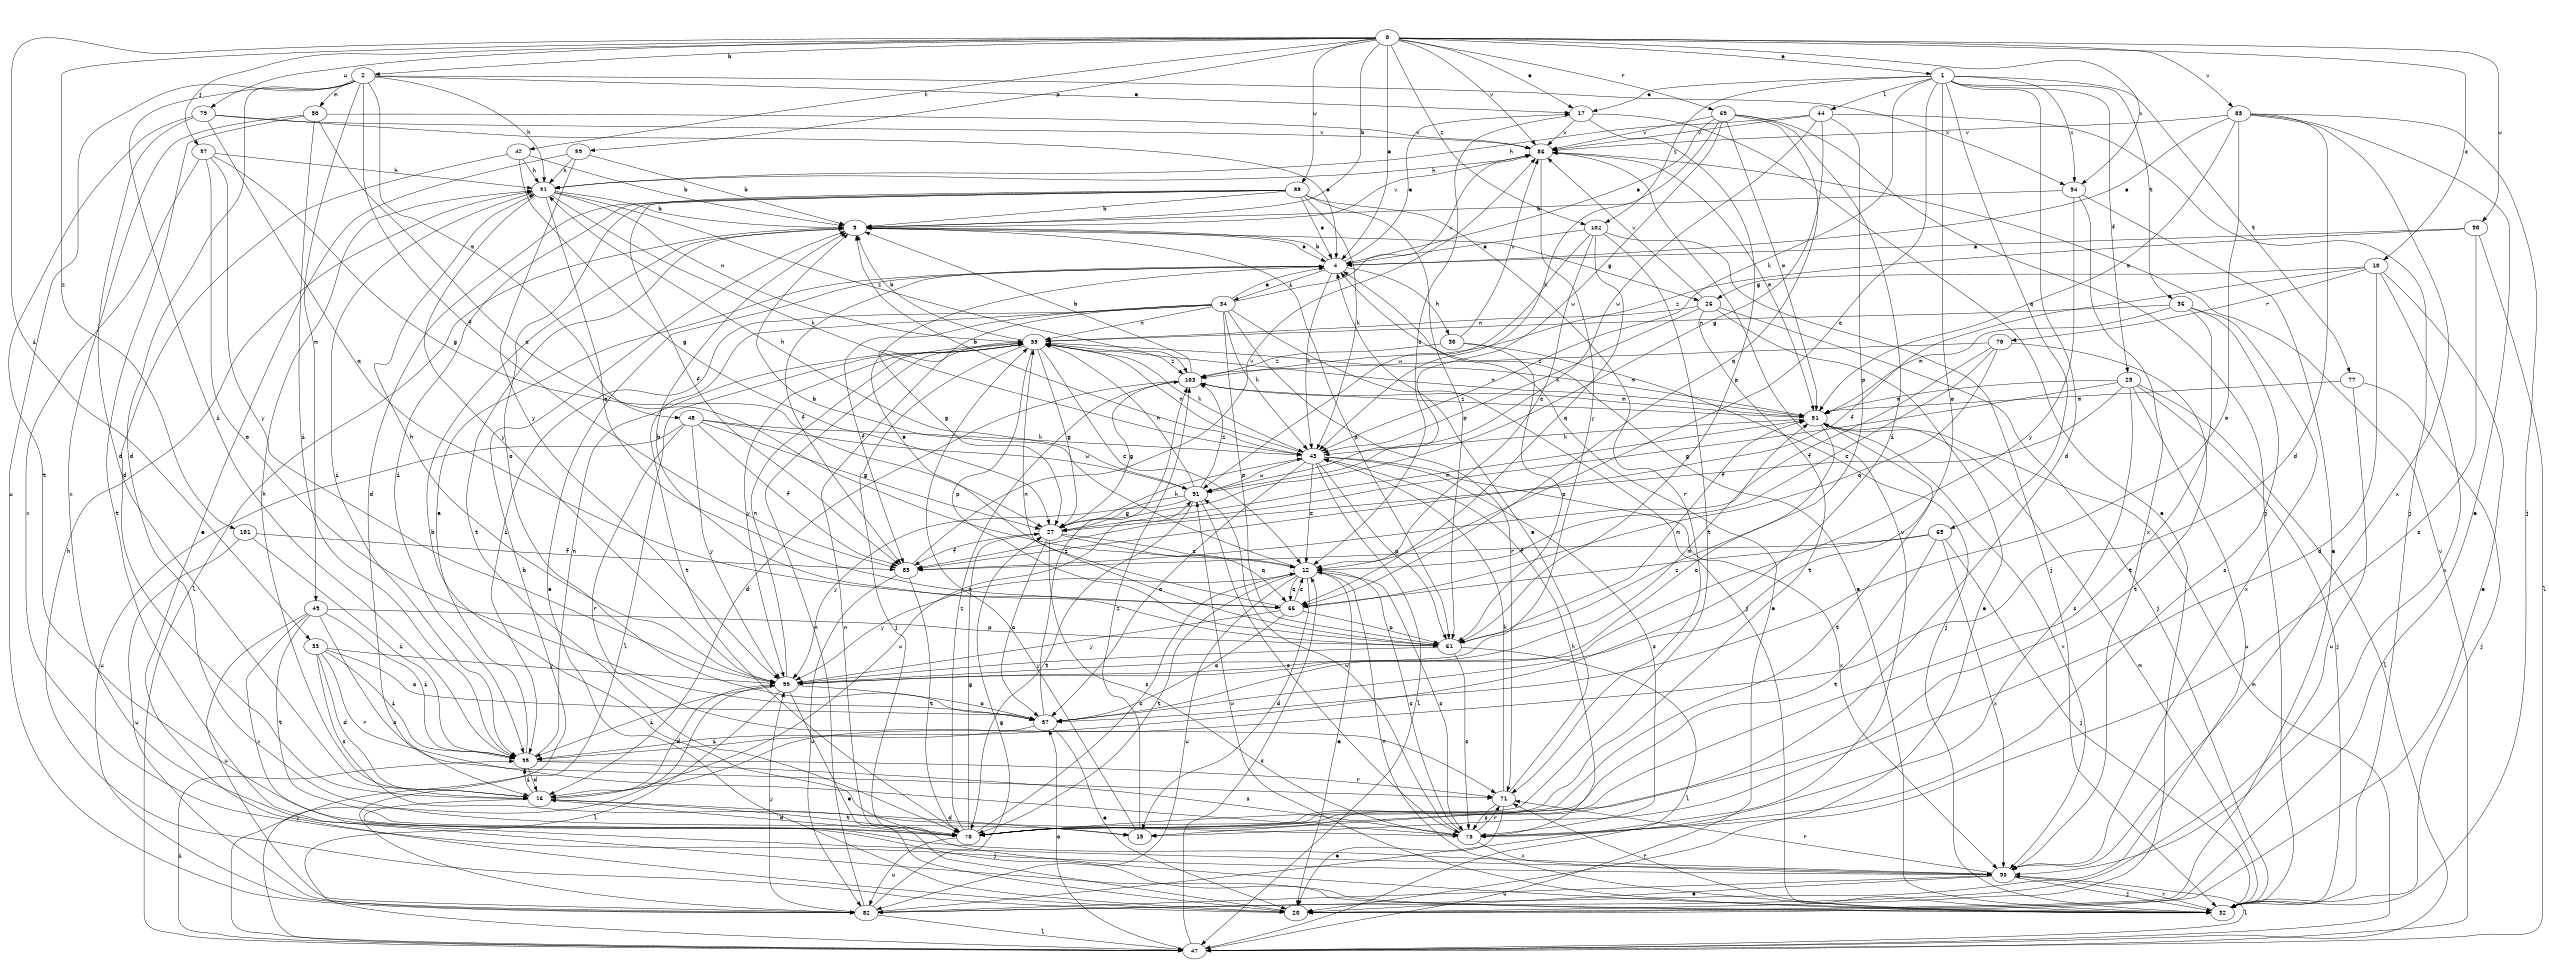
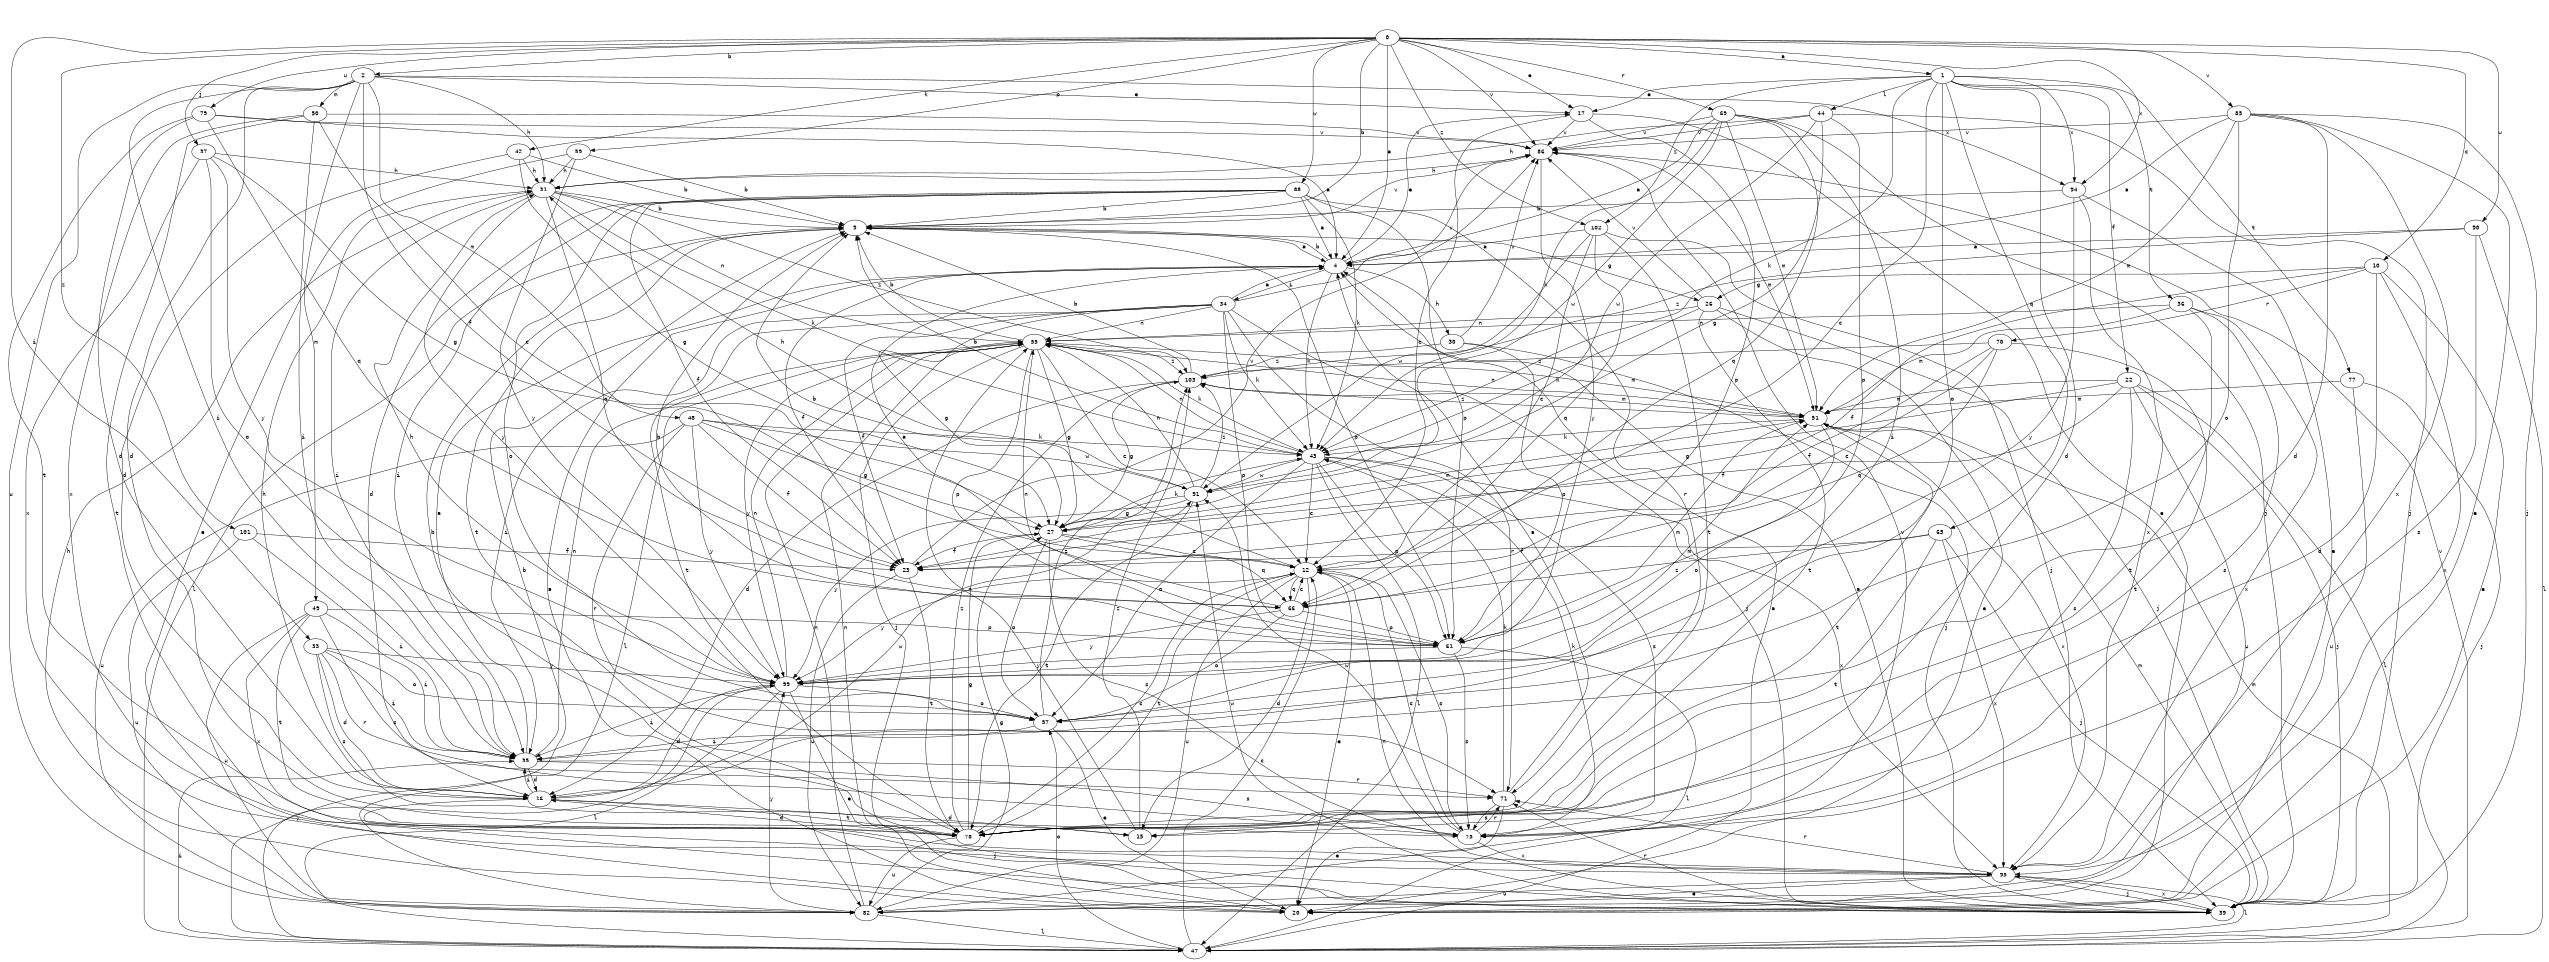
(2129, 380) -> (2129, 380)
(906, 570) -> (906, 570)
(1301, 687) -> none
(2223, 913) -> (2223, 913)
